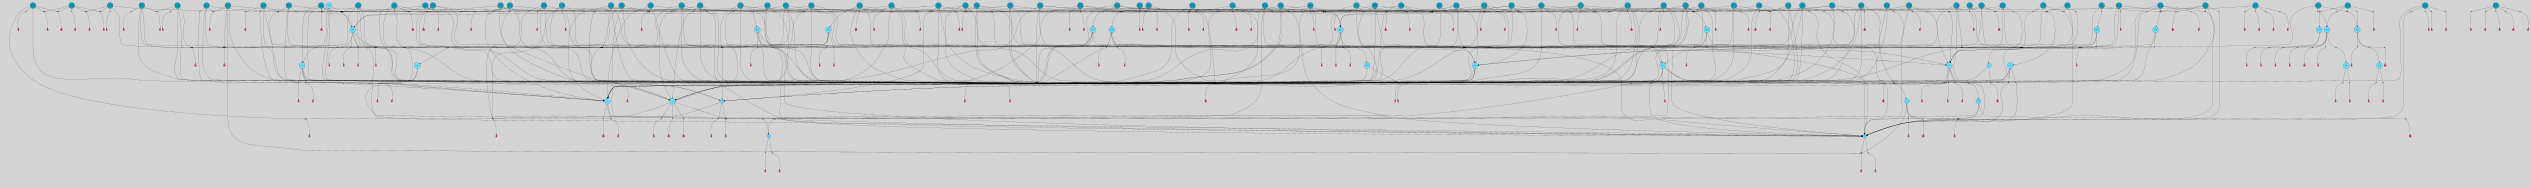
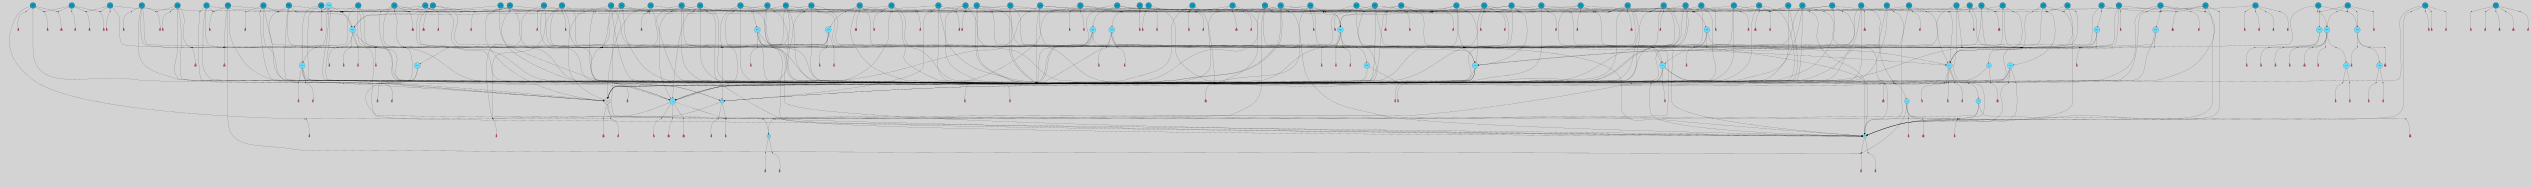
(1439, 5) -> none
(607, 101) -> (607, 101)
